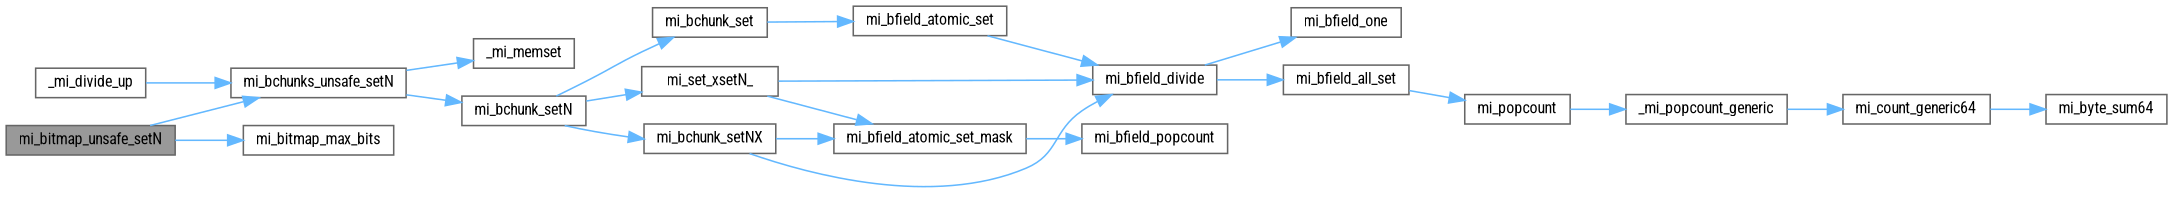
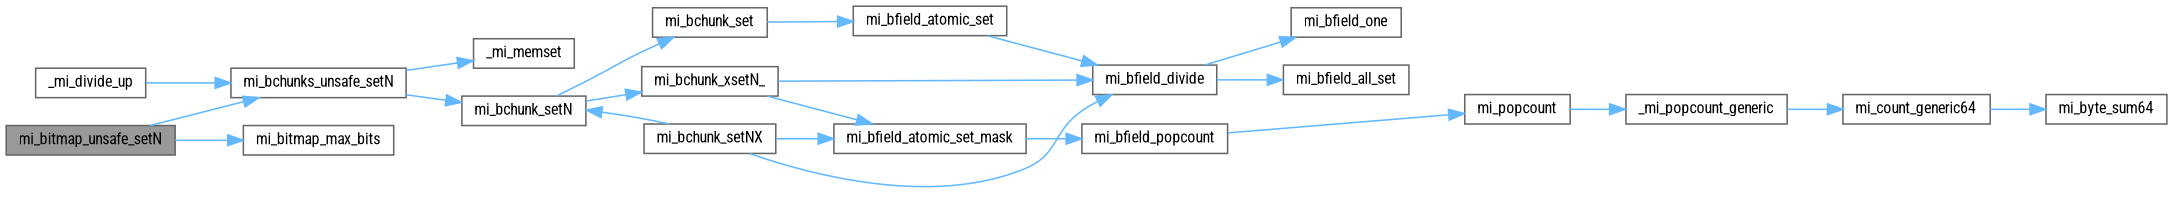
(710, 81) -> (710, 81)
(1429, 94) -> (1338, 124)
(596, 132) -> (636, 117)
